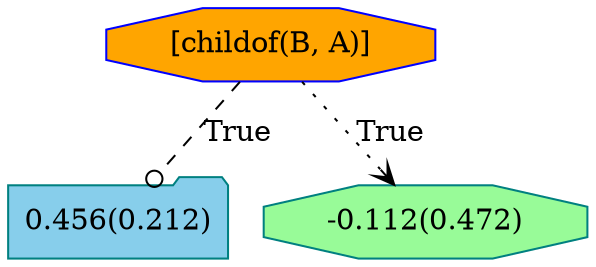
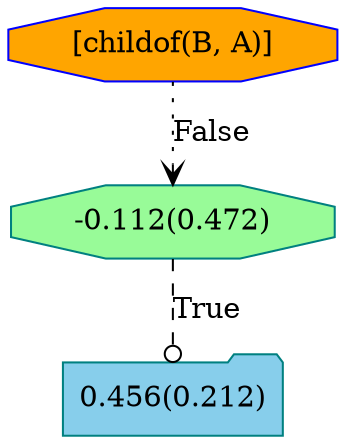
(200, 127) -> (173, 302)
(391, 133) -> (212, 133)
